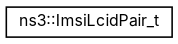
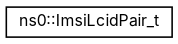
(89, 22) -> (89, 22)
